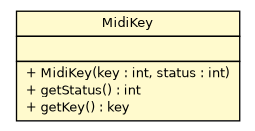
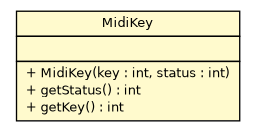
(78, 108) -> (75, 108)
